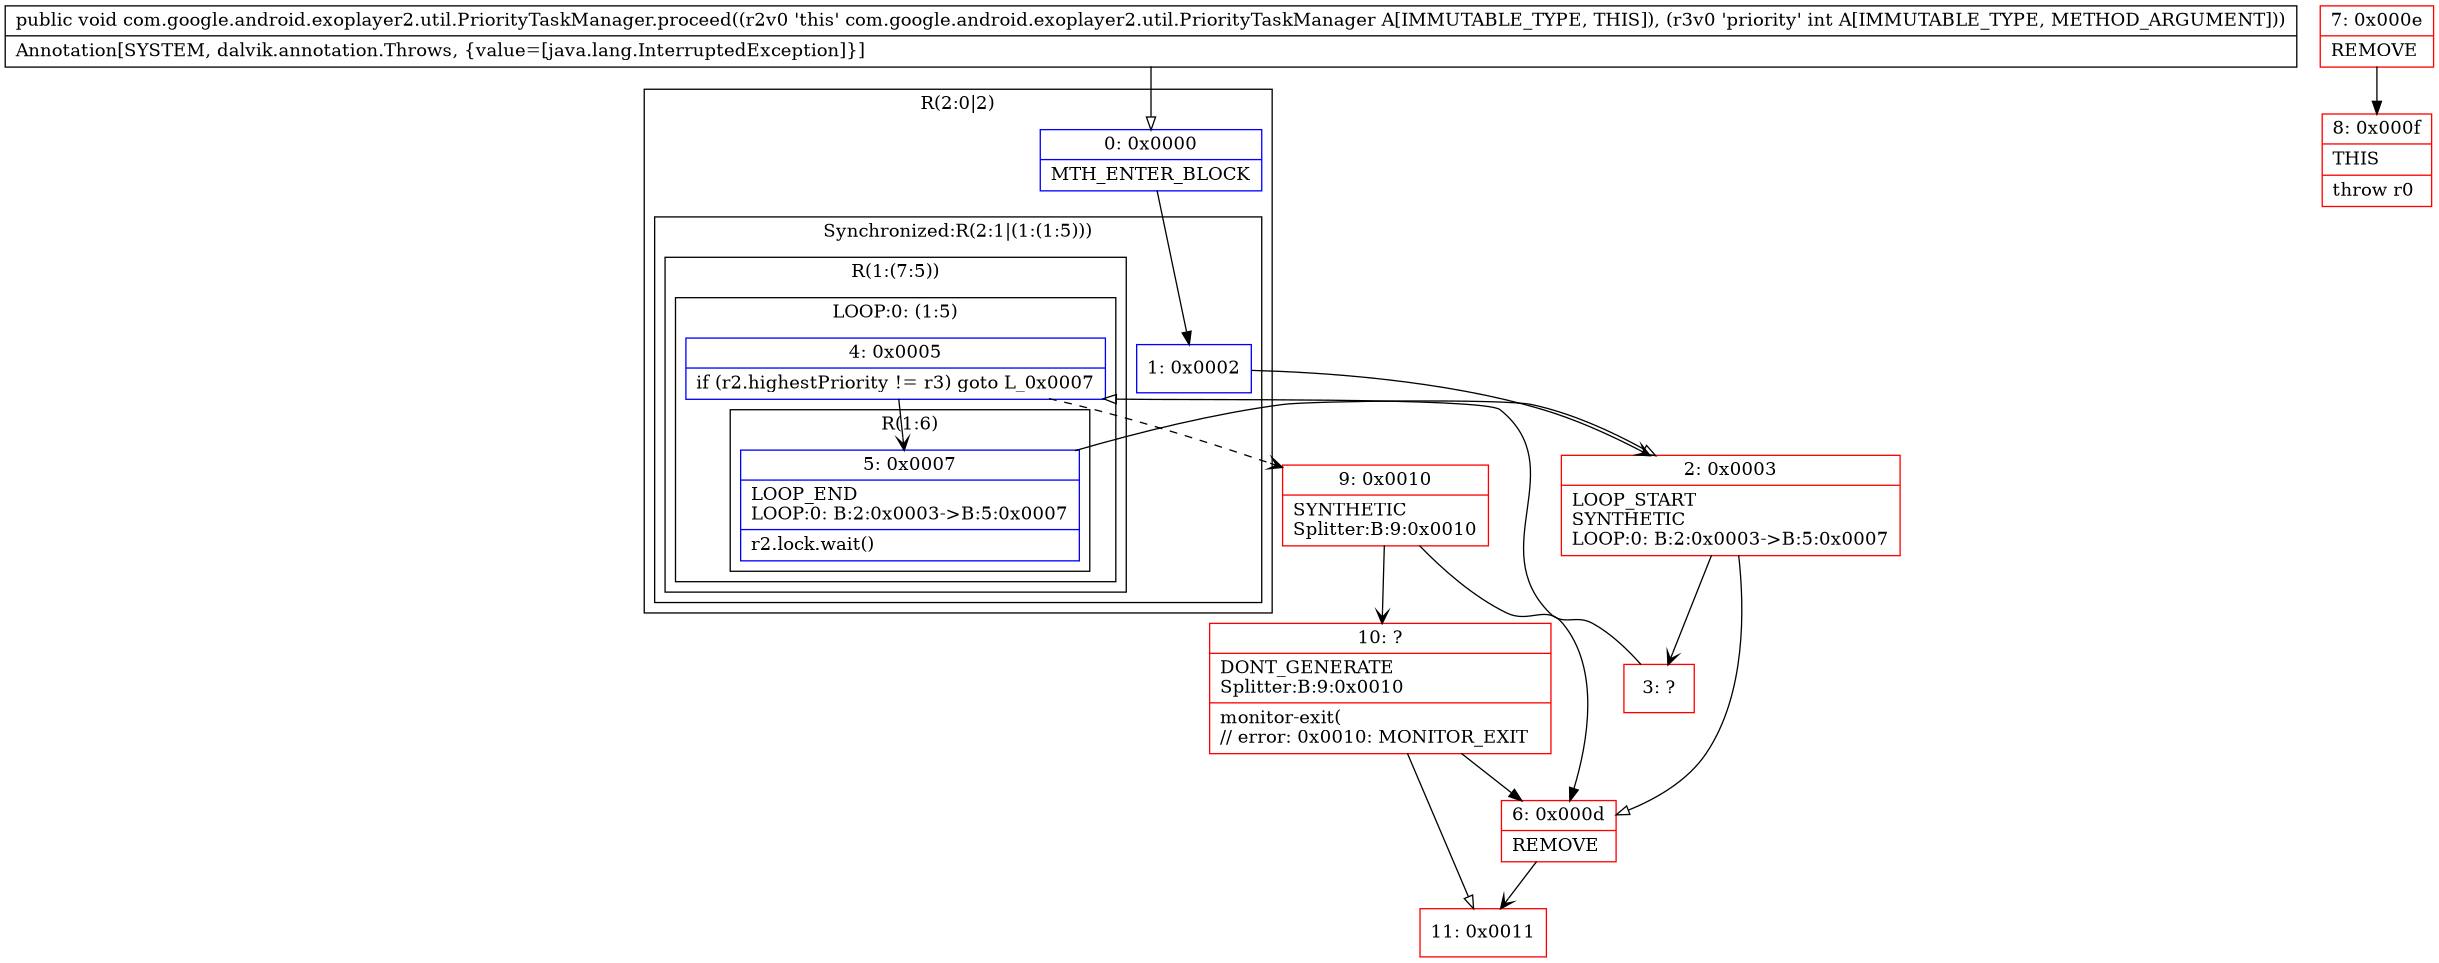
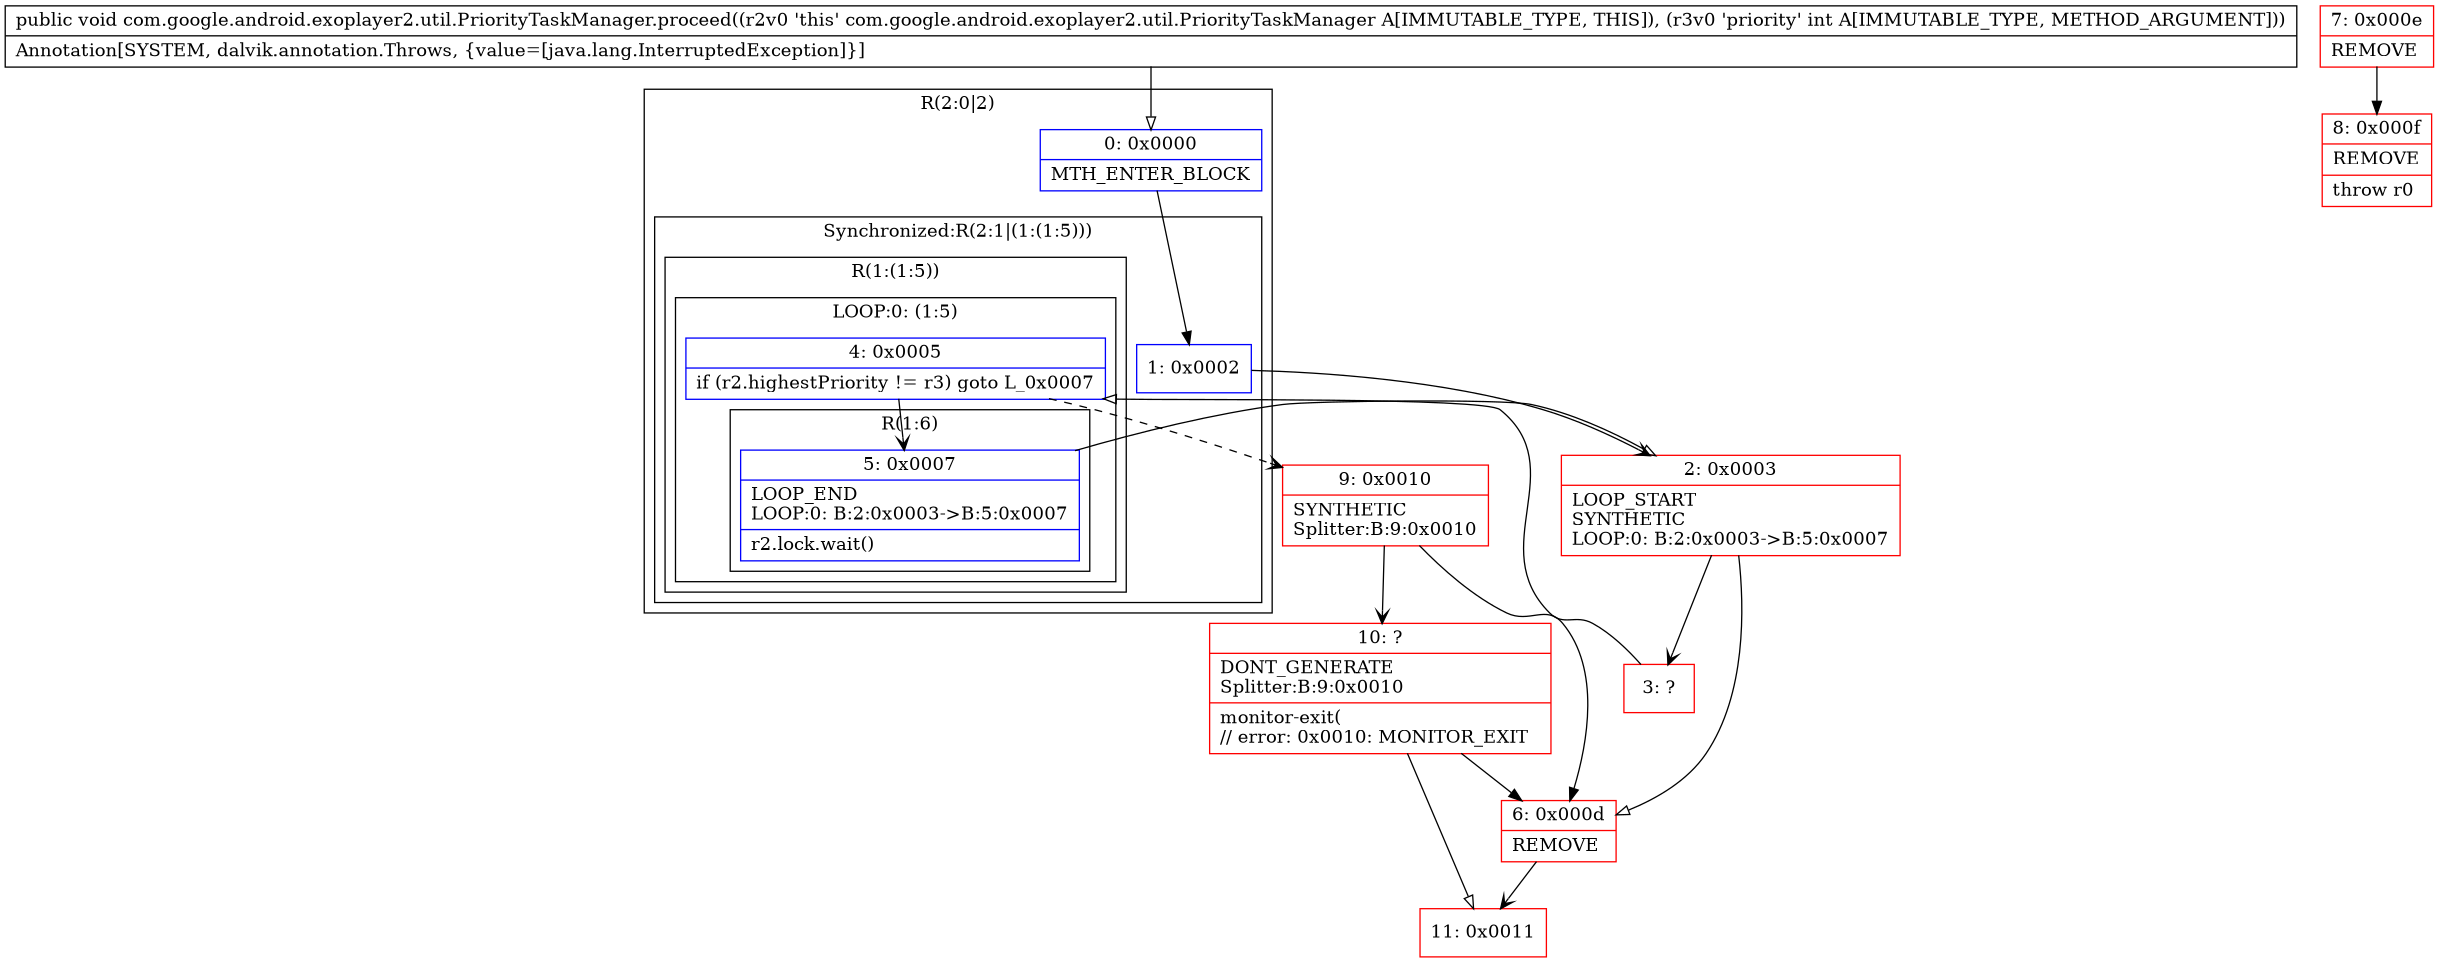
(2357, 159) -> (2376, 159)
(896, 272) -> (896, 272)
